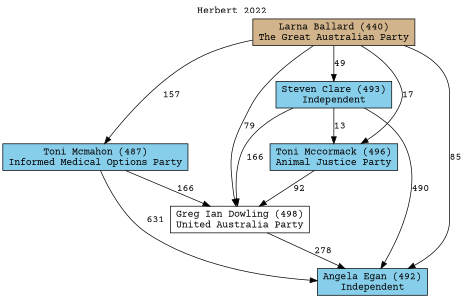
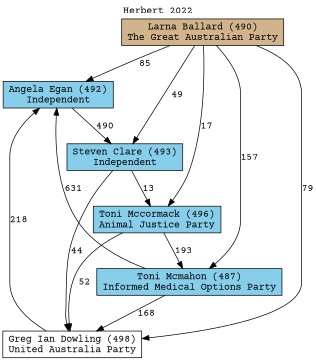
(334, 32) -> (203, 32)
(255, 157) -> (77, 251)
(412, 178) -> (89, 123)
(186, 188) -> (146, 313)
(299, 188) -> (85, 282)
none -> (172, 248)
(323, 251) -> (19, 220)
